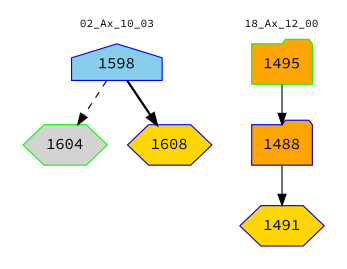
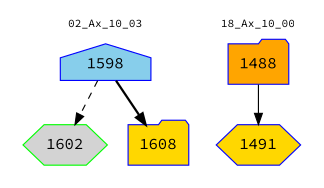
(282, 24) -> (258, 24)
(282, 64) -> none
(65, 145) -> (65, 145)
(170, 145) -> (158, 145)
